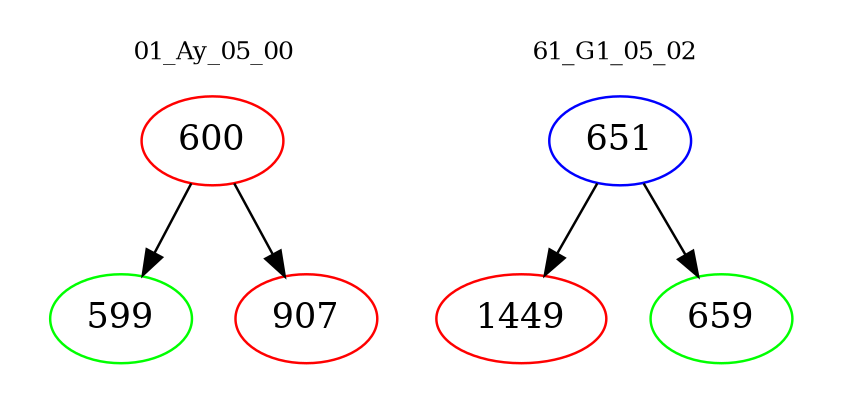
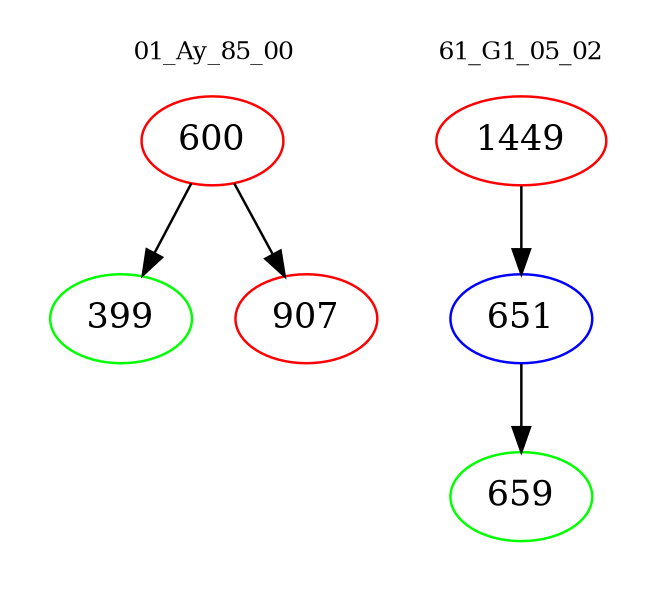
(214, 53) -> (214, 53)
(577, 218) -> (521, 218)
(121, 319) -> (121, 319)
